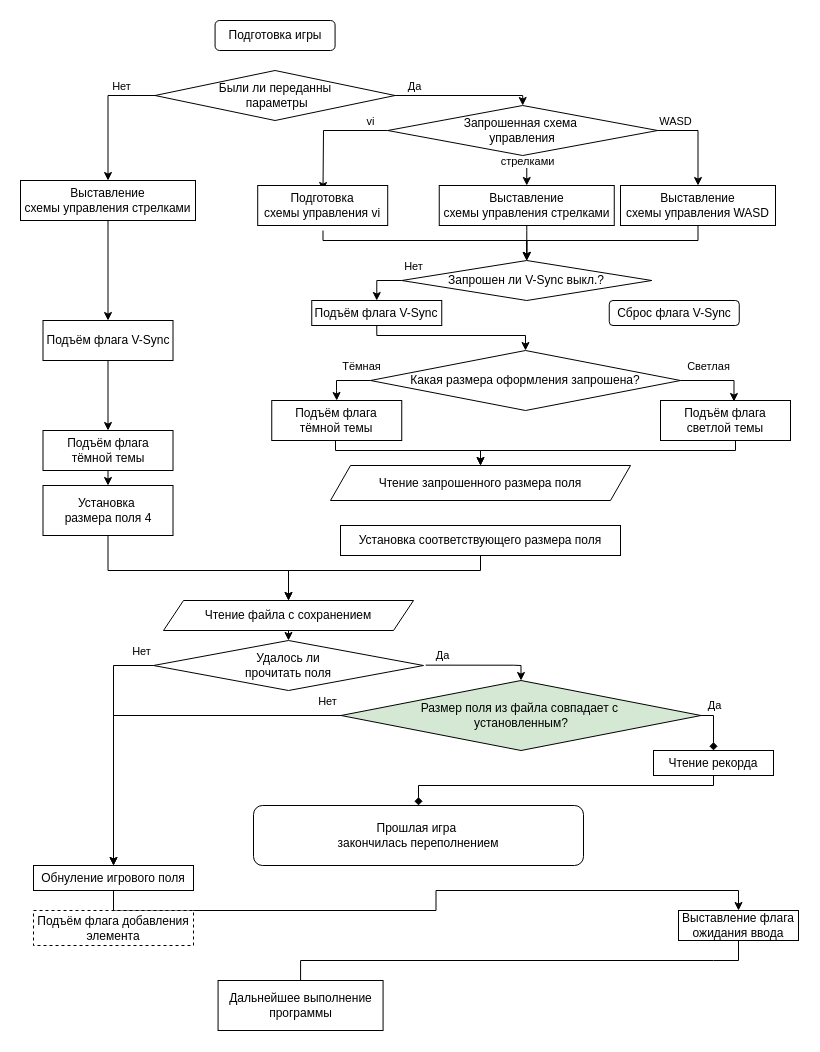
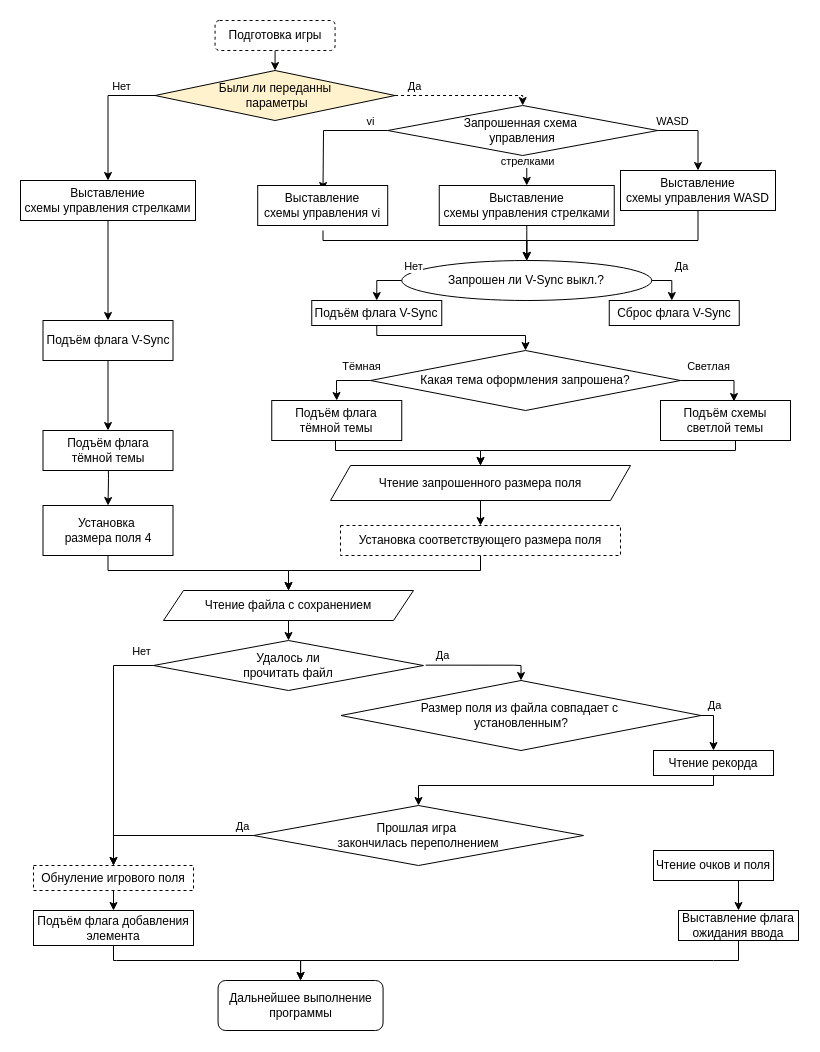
(275, 36) -> (275, 36)
none -> (275, 57)
(275, 96) -> (275, 96)
(460, 96) -> (460, 96)
(323, 206) -> (323, 206)
(698, 206) -> (698, 191)
(527, 281) -> (527, 281)
none -> (668, 281)
(674, 313) -> (674, 313)
(526, 381) -> (526, 381)
(726, 421) -> (726, 421)
none -> (481, 510)
(108, 511) -> (108, 531)
(481, 541) -> (481, 541)
(289, 616) -> (289, 606)
(289, 666) -> (289, 666)
(228, 716) -> none
(521, 716) -> (521, 716)
(714, 741) -> (714, 742)
(419, 797) -> (419, 797)
none -> (185, 836)
(419, 836) -> (419, 836)
none -> (714, 866)
(114, 878) -> (114, 878)
none -> (730, 881)
(425, 911) -> (114, 902)
(114, 928) -> (114, 928)
none -> (198, 961)
(301, 978) -> (302, 961)
(301, 1006) -> (301, 1006)
